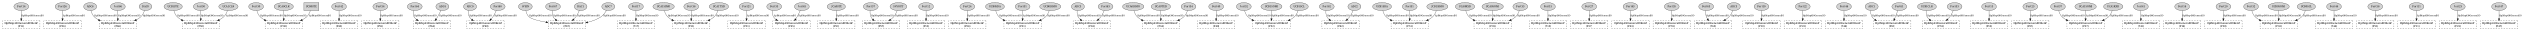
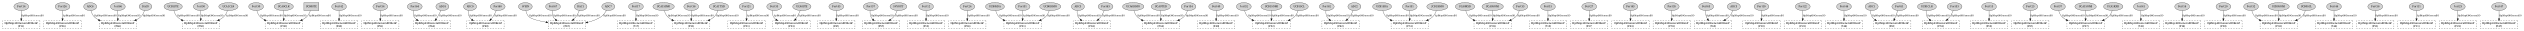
(773, 16) -> (773, 16)
